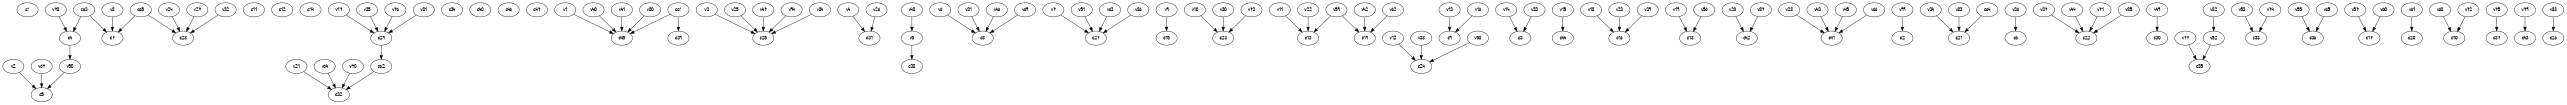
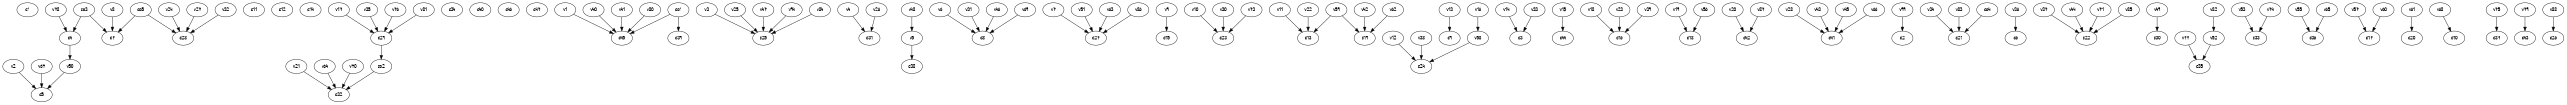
(2468, 10) -> none
(1465, 23) -> (1478, 22)
